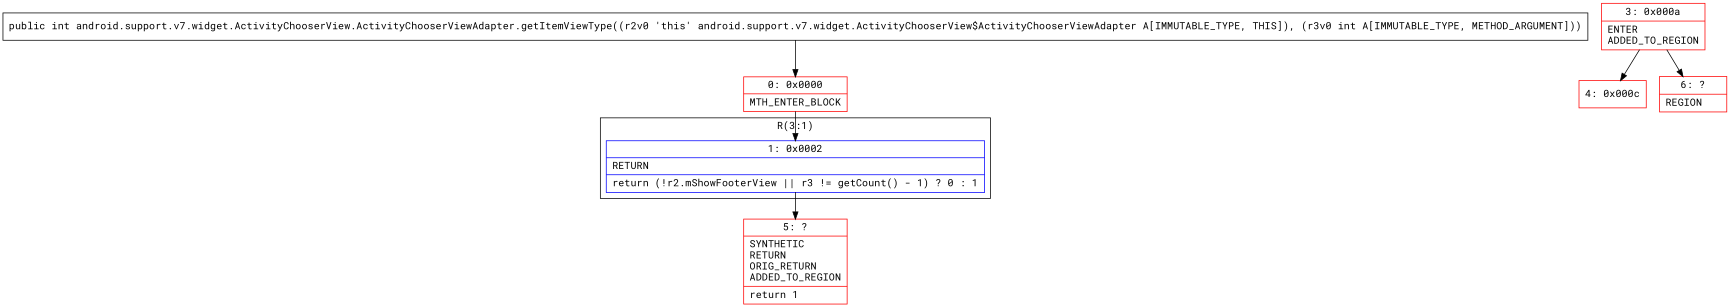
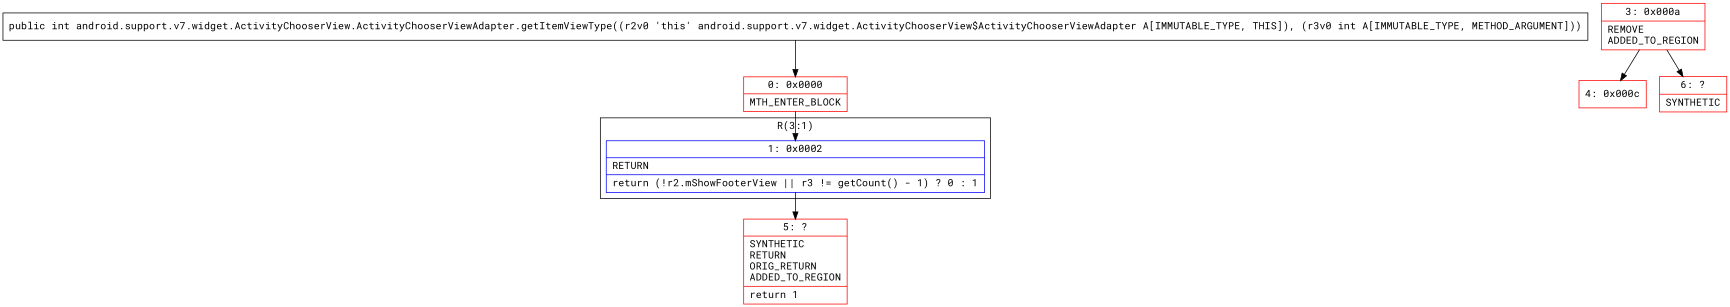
(1623, 30) -> (1626, 30)
(1684, 103) -> (1693, 103)
